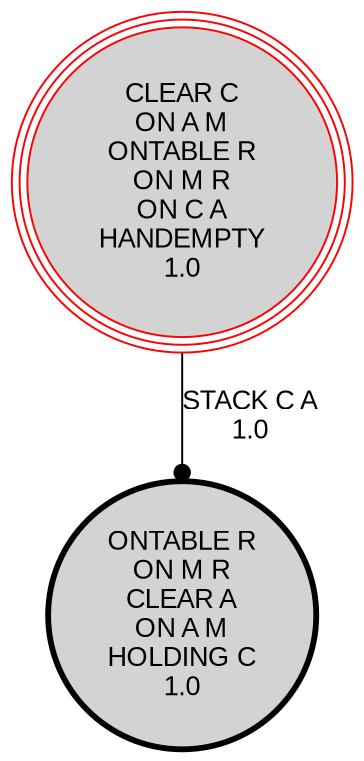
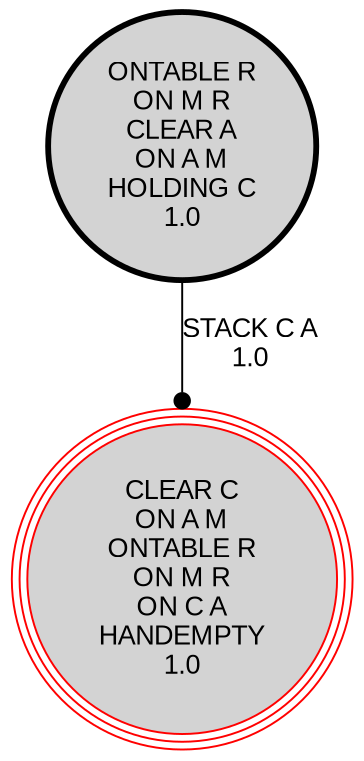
(182, 409) -> (182, 337)
